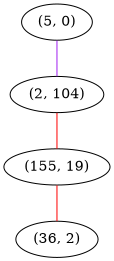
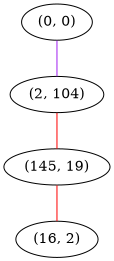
(57, 22) -> (57, 22)
(57, 167) -> (57, 167)
(57, 239) -> (57, 239)
